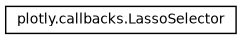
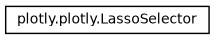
(121, 20) -> (107, 20)
